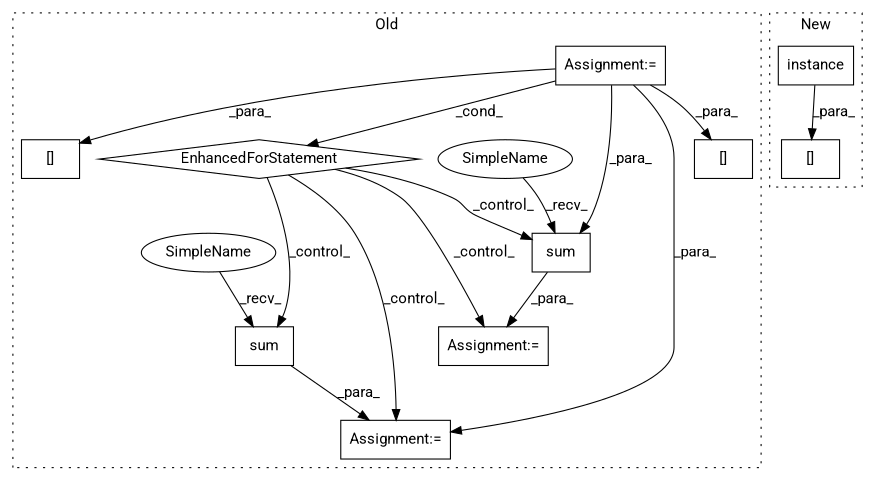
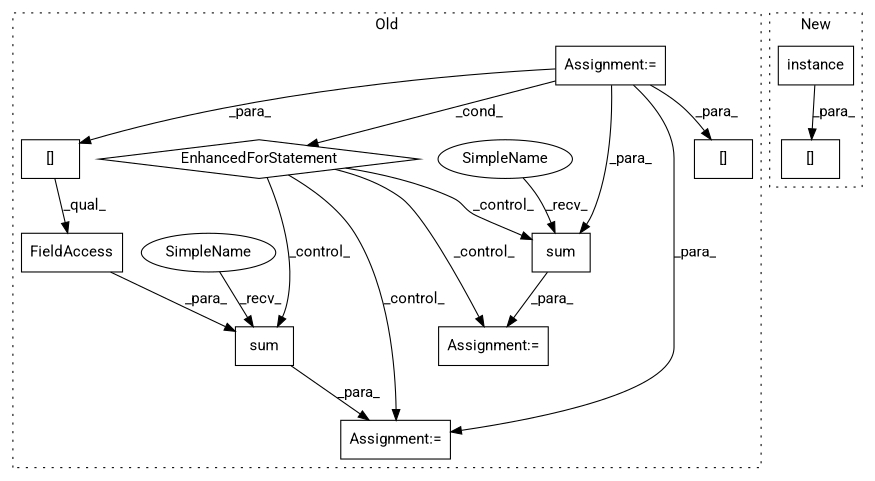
none -> (72, 253)
